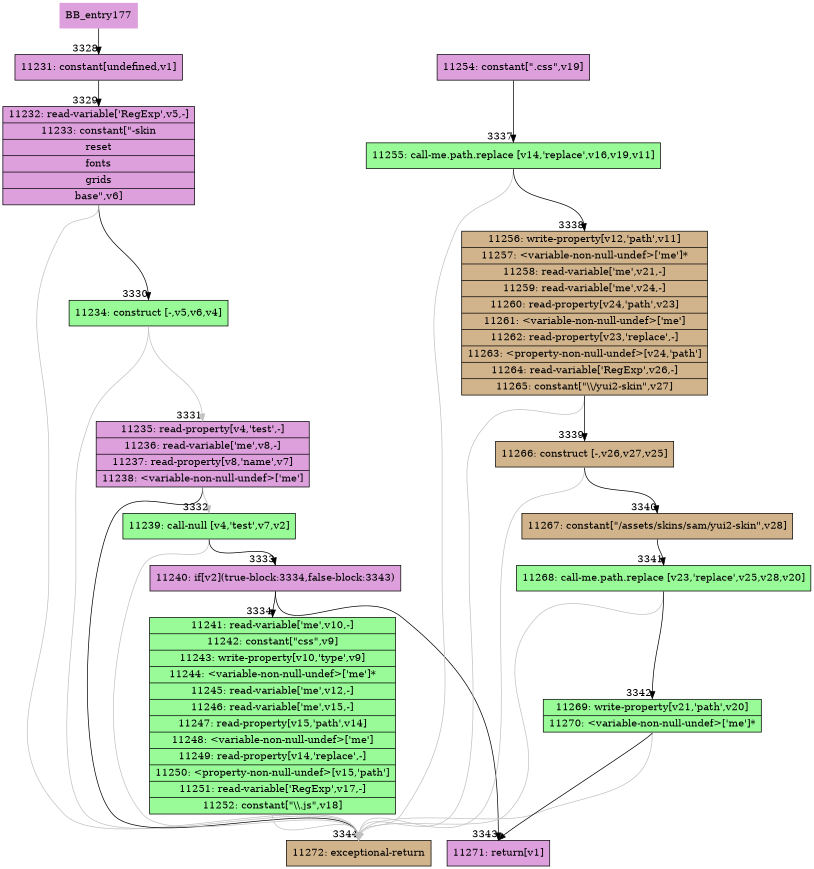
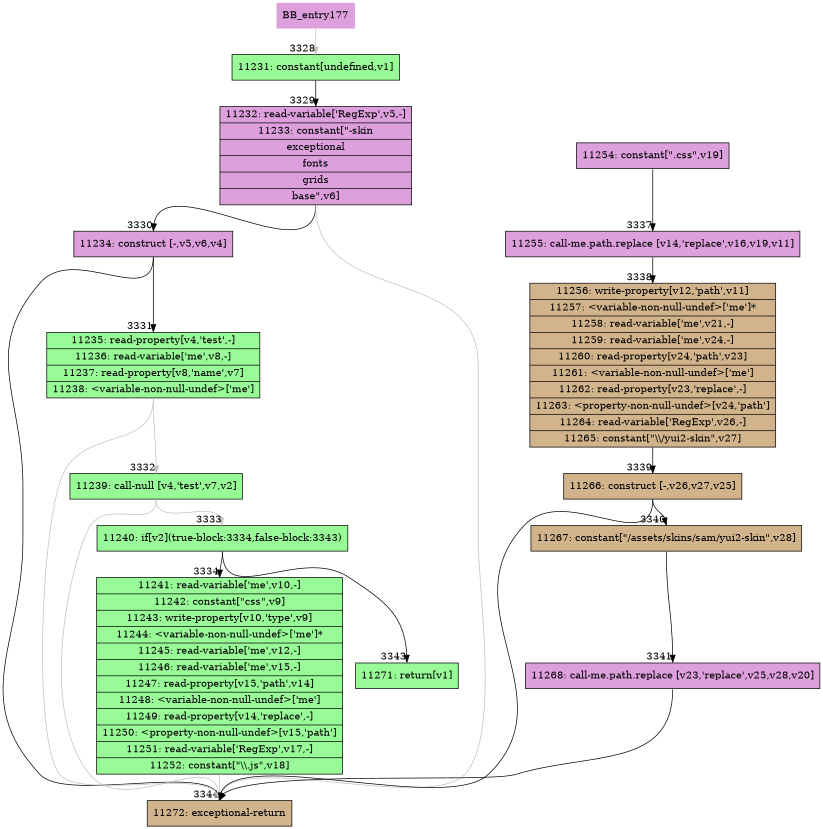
(99, 38) -> (316, 38)
(99, 67) -> (316, 67)
(99, 147) -> (316, 147)
(513, 156) -> (653, 244)
(149, 313) -> (153, 244)
(173, 372) -> (153, 291)
(203, 454) -> (153, 365)
(442, 505) -> none
(239, 553) -> (186, 513)
(275, 578) -> (222, 538)
(664, 578) -> (673, 676)
(470, 612) -> none
(501, 686) -> (517, 713)
(67, 701) -> (22, 556)
(652, 716) -> none
(522, 717) -> (492, 777)
(90, 739) -> (43, 643)
(498, 853) -> (407, 676)
